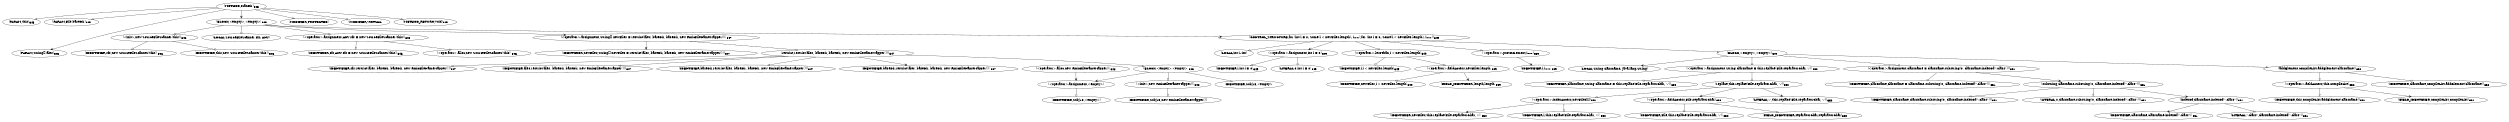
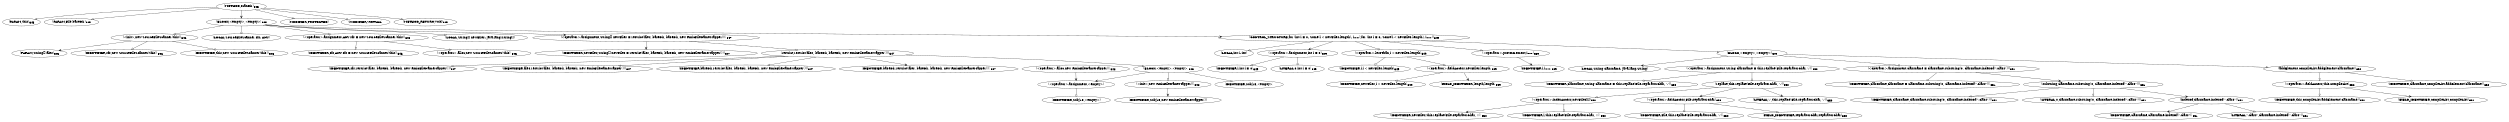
(139, 27) -> (96, 46)
none -> (480, 38)
(1168, 91) -> (1168, 91)
